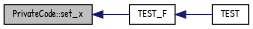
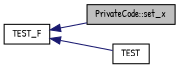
(116, 15) -> (74, 25)
